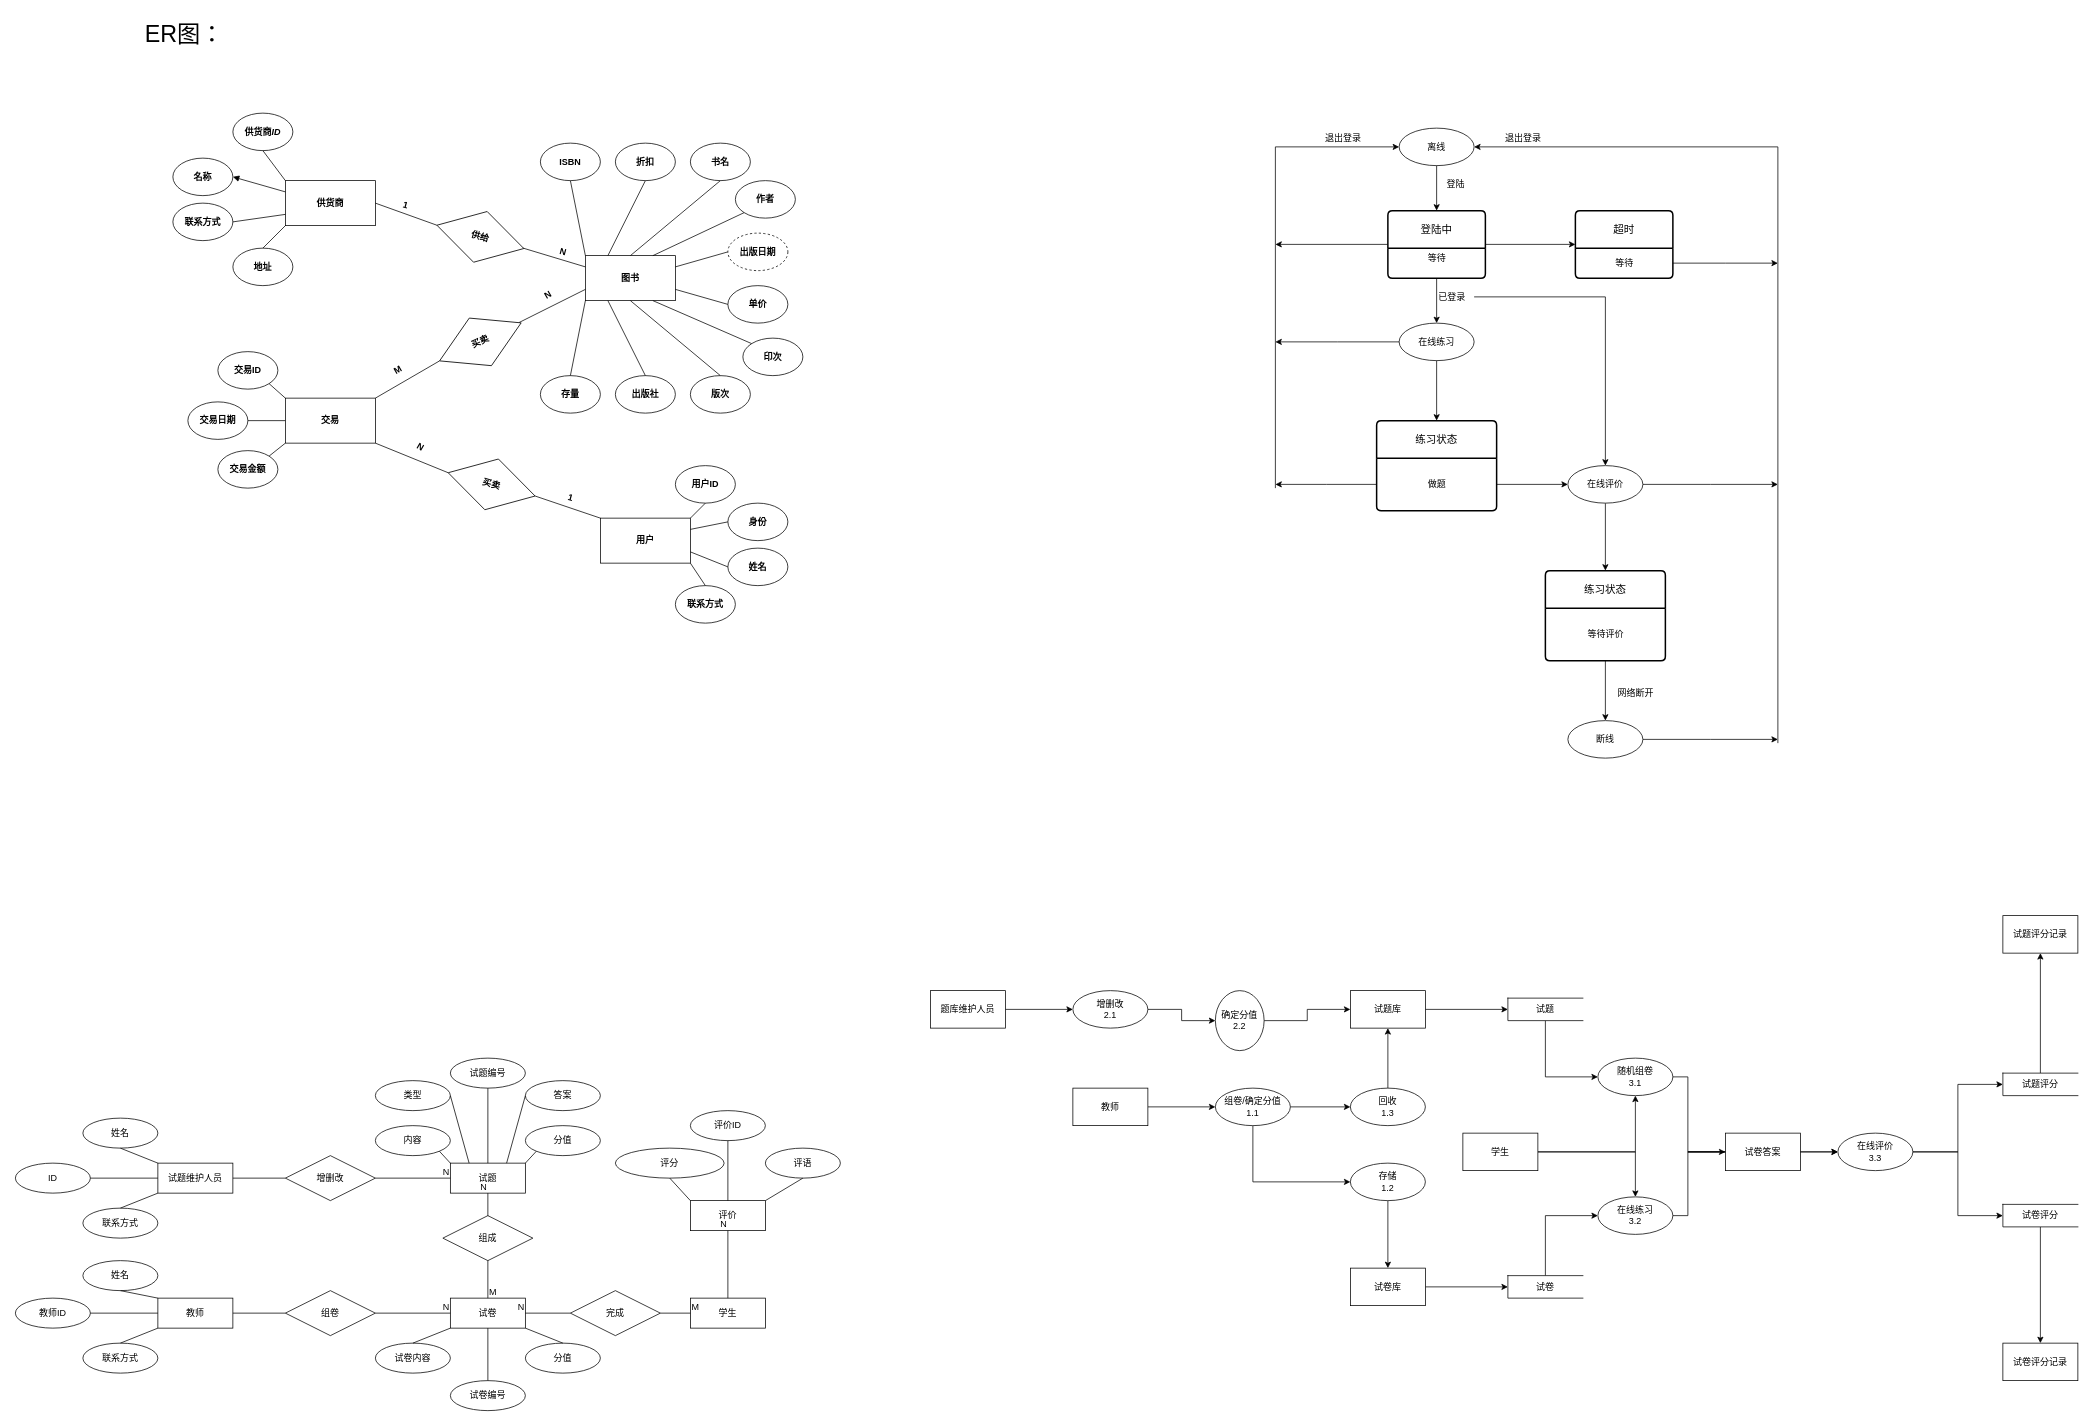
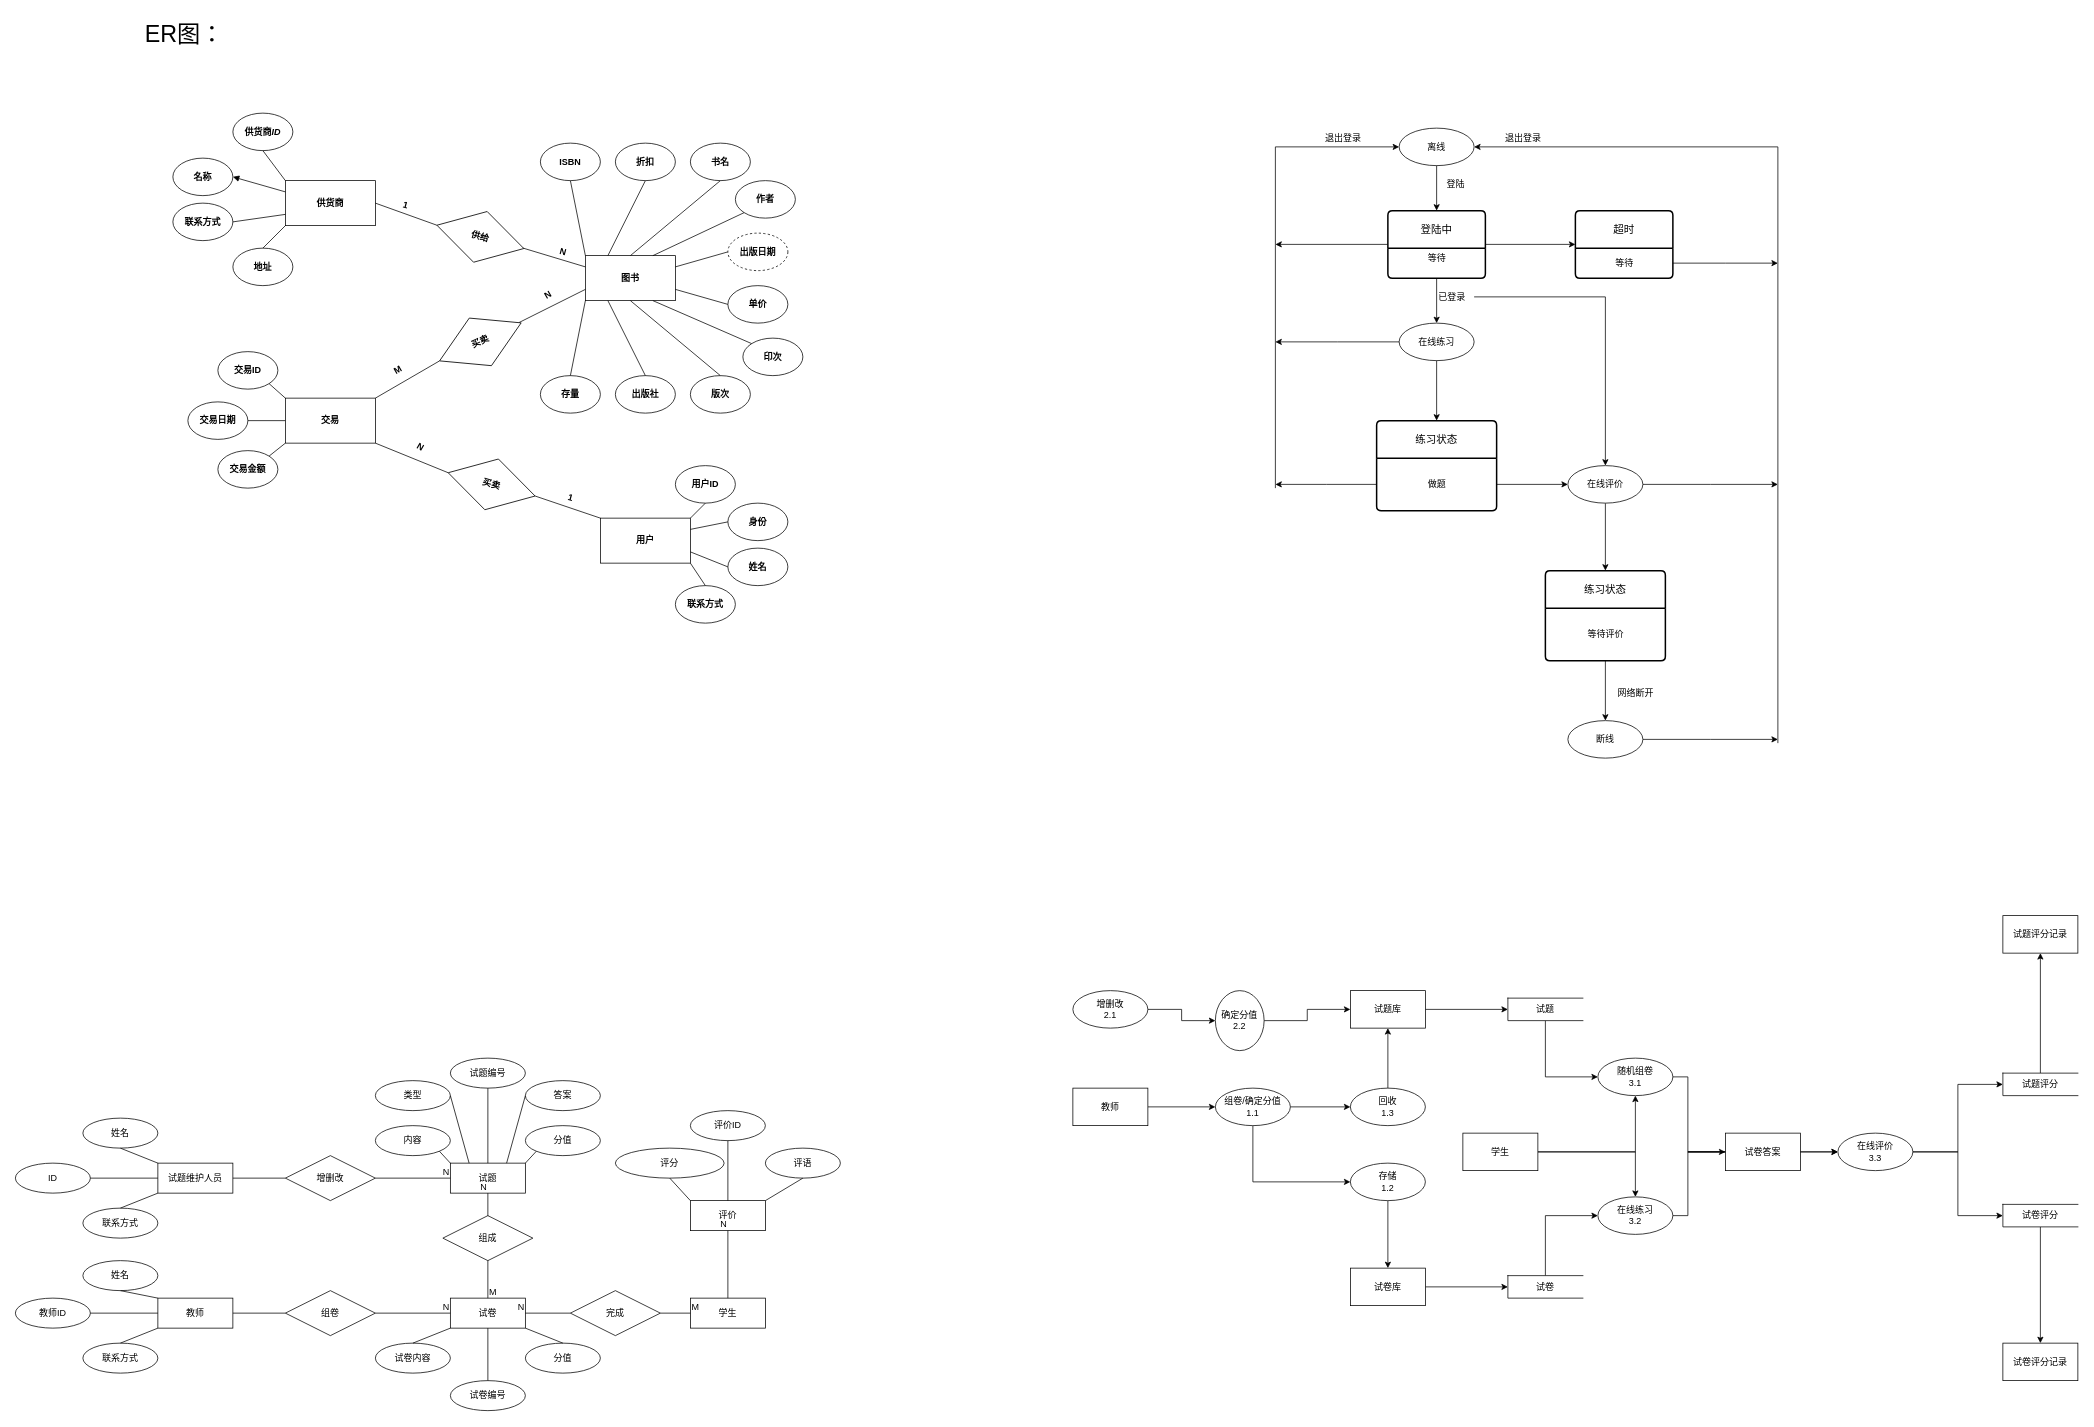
(968, 1009) -> none
(1037, 1009) -> none
